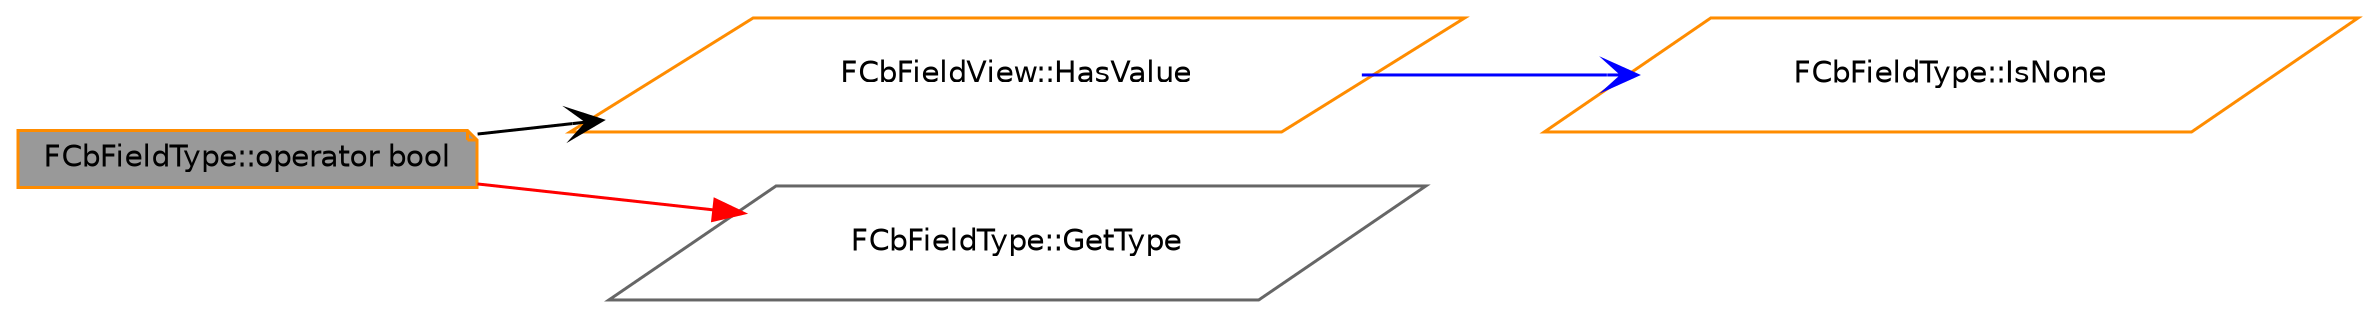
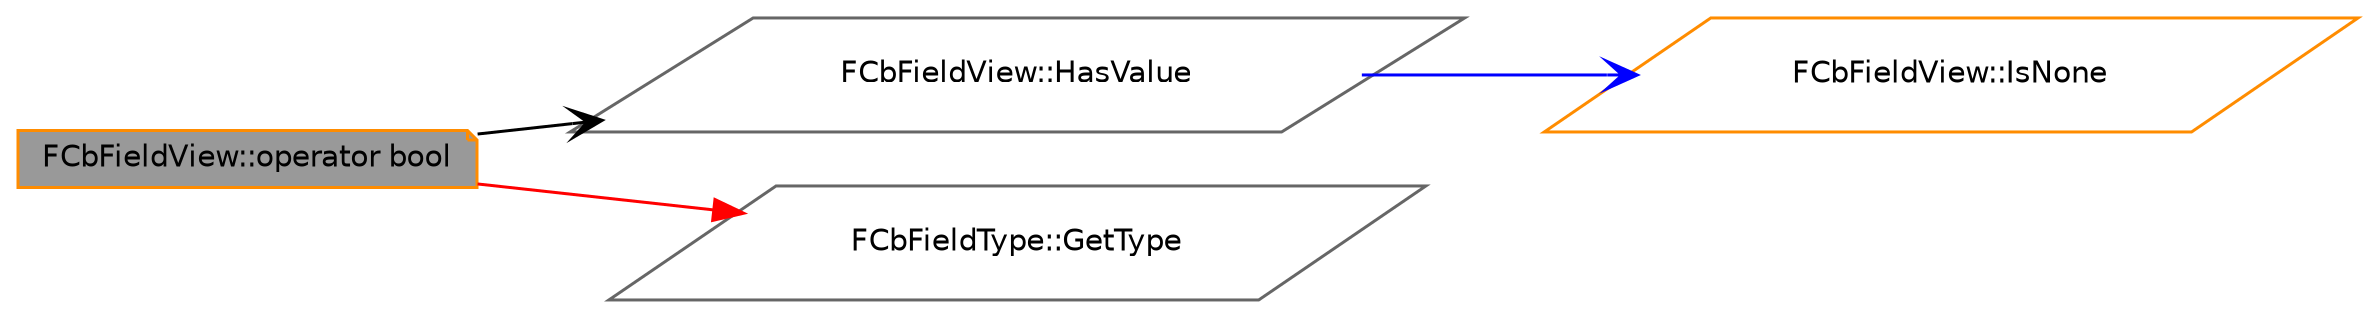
(1017, 75) -> (1017, 75)
(1951, 75) -> (1951, 75)
(248, 159) -> (248, 159)
